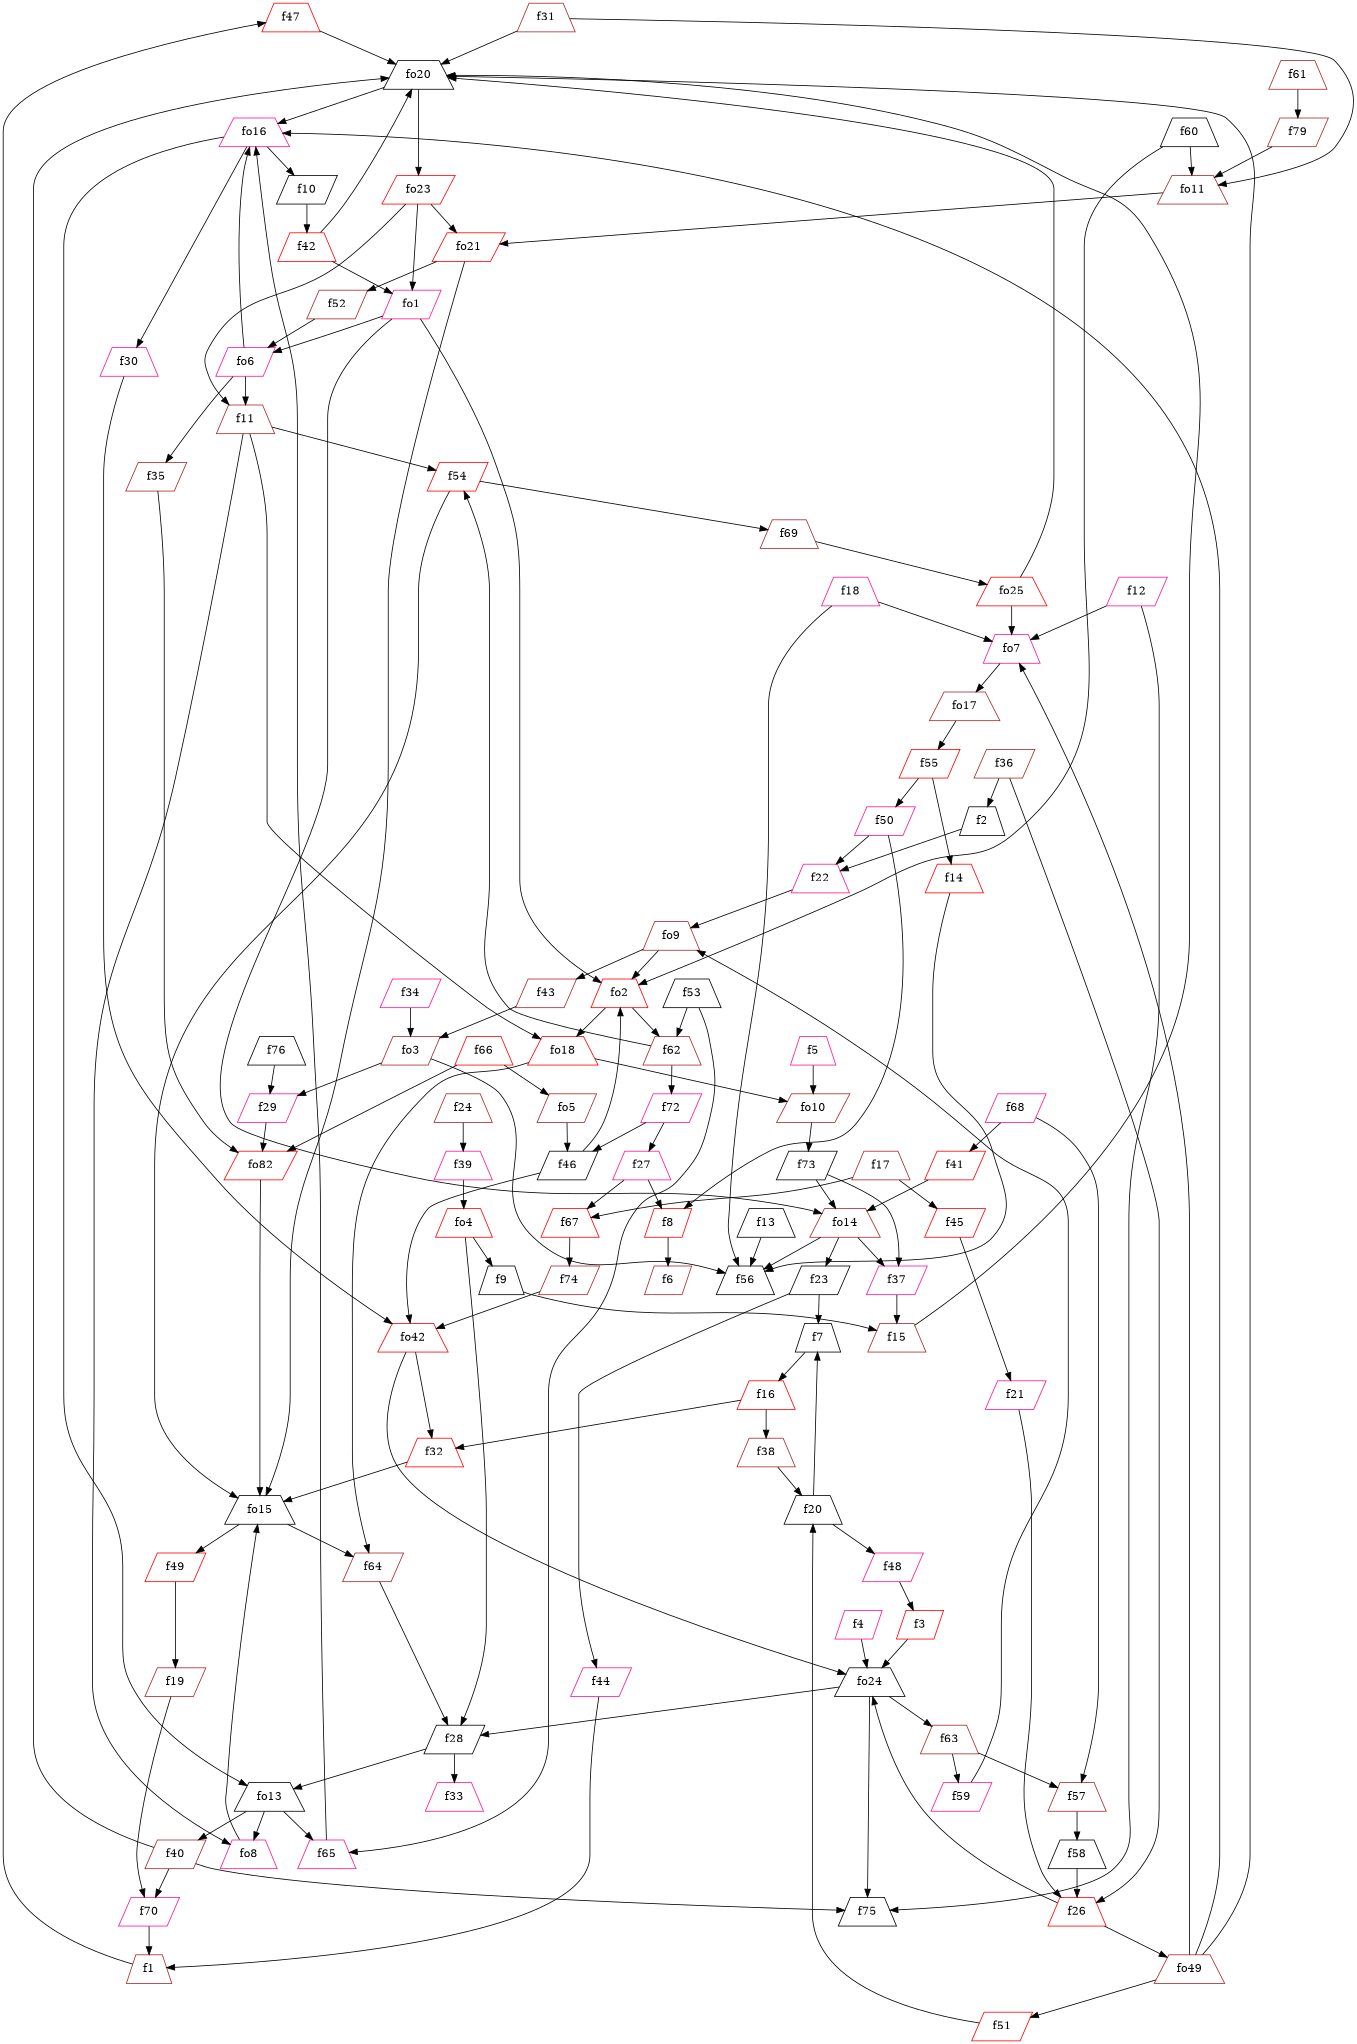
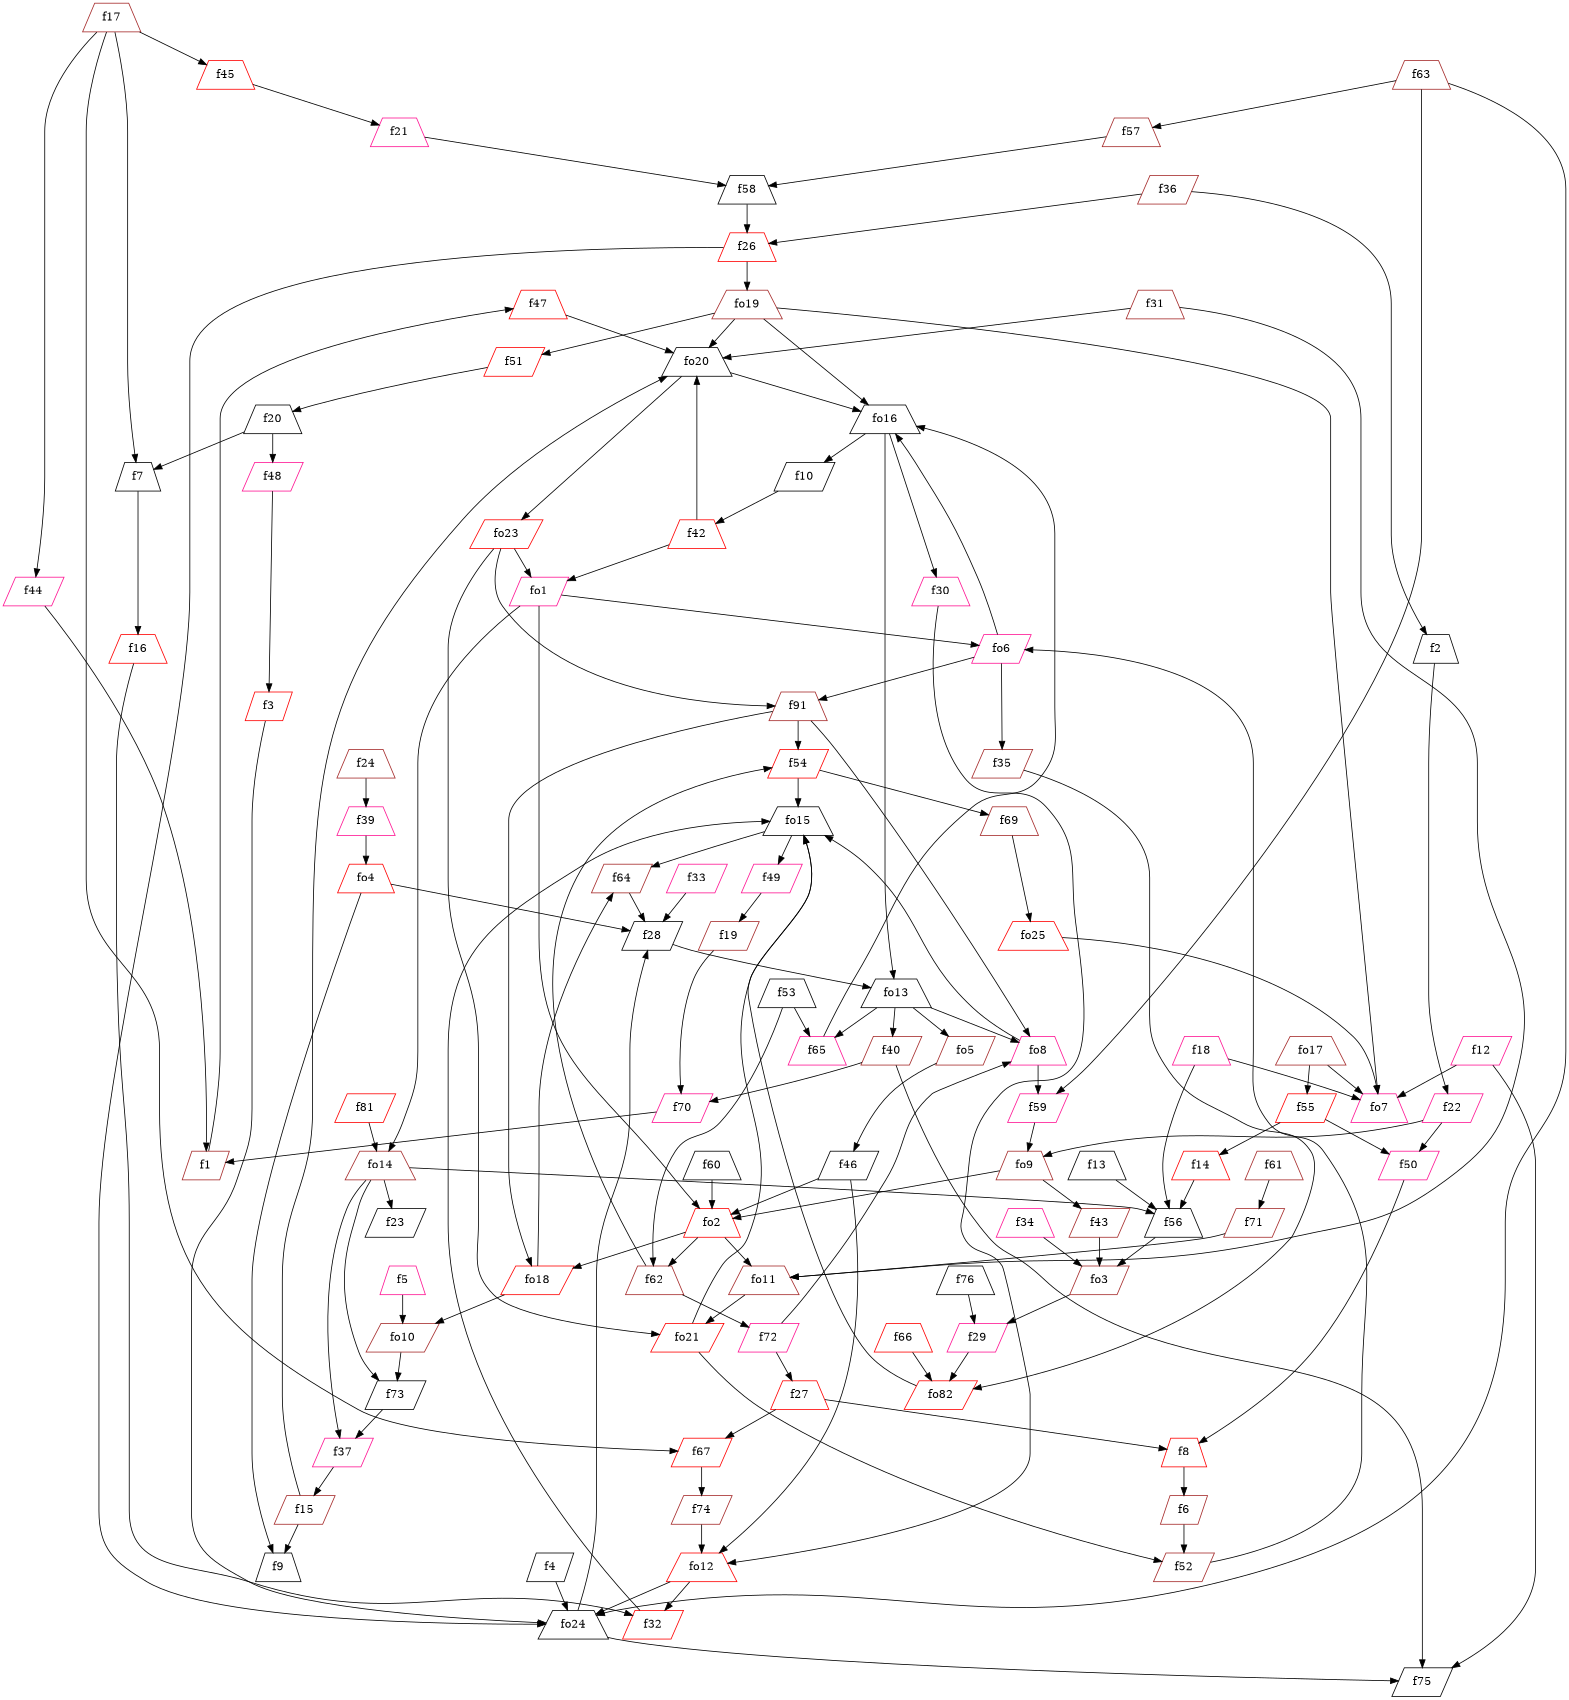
(254, 132) -> (885, 419)
(1298, 132) -> (1254, 1223)
(957, 142) -> none
(1191, 157) -> (734, 1248)
(246, 419) -> (798, 706)
(991, 675) -> (1342, 1077)
(856, 847) -> (1433, 1134)
(33, 861) -> none
(820, 879) -> (1453, 1108)
(411, 993) -> (1025, 1223)
(563, 1051) -> (537, 1280)
none -> (1038, 1076)
(523, 1078) -> (928, 1020)
(1016, 1108) -> none
(623, 1135) -> (885, 1181)
(642, 1166) -> (800, 1395)
(955, 1166) -> (365, 1108)
(824, 1191) -> (345, 1278)
(521, 1222) -> (1137, 1251)
(570, 1223) -> (702, 1453)
(668, 1223) -> (1184, 1453)
(955, 1223) -> (226, 75)
(819, 1305) -> (128, 243)
(696, 1313) -> (293, 1535)
(413, 1338) -> (702, 1567)
(897, 1338) -> (305, 1510)
(1016, 1395) -> (400, 132)
(579, 1411) -> (45, 293)
(434, 1453) -> (653, 1625)
(766, 1453) -> none
none -> (1184, 1535)
(175, 1567) -> (772, 879)
(859, 1625) -> (550, 1567)
(1032, 1654) -> (571, 161)
(907, 1709) -> (1512, 1183)
(454, 1764) -> (677, 904)
(454, 1797) -> (697, 879)
(867, 1912) -> (1422, 1682)
(149, 1969) -> (206, 1166)
(1189, 1969) -> (747, 305)
